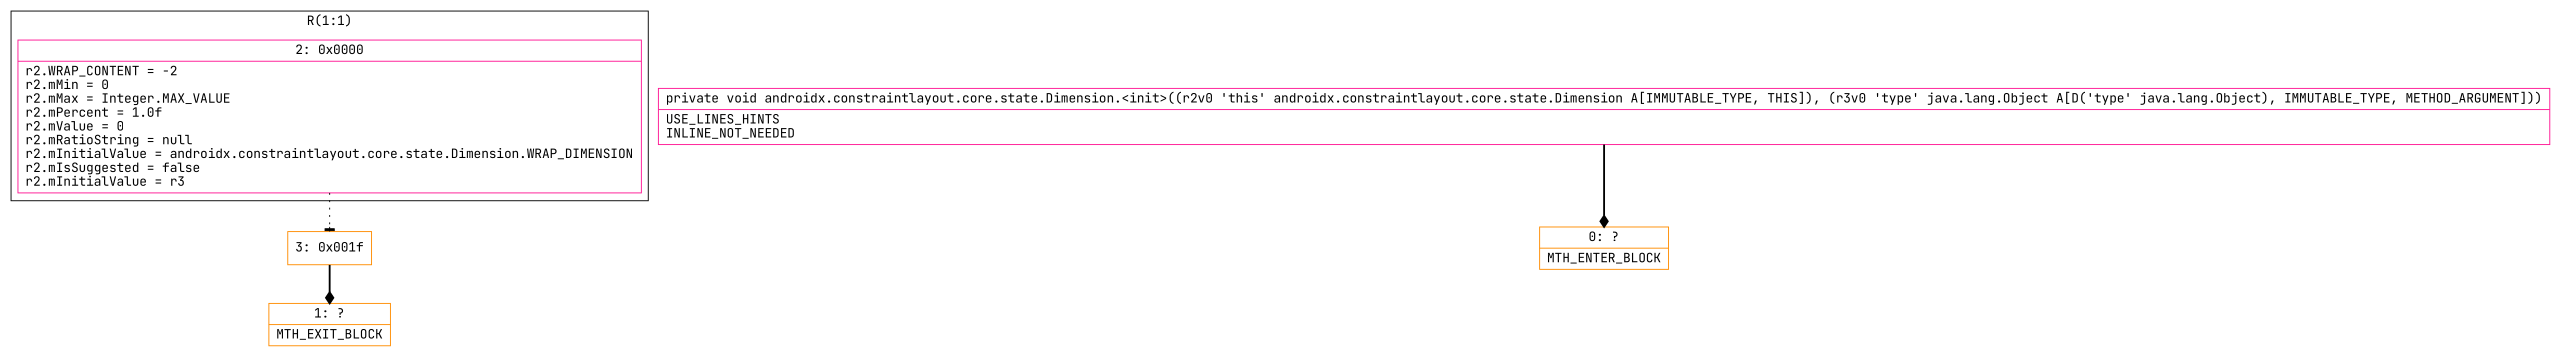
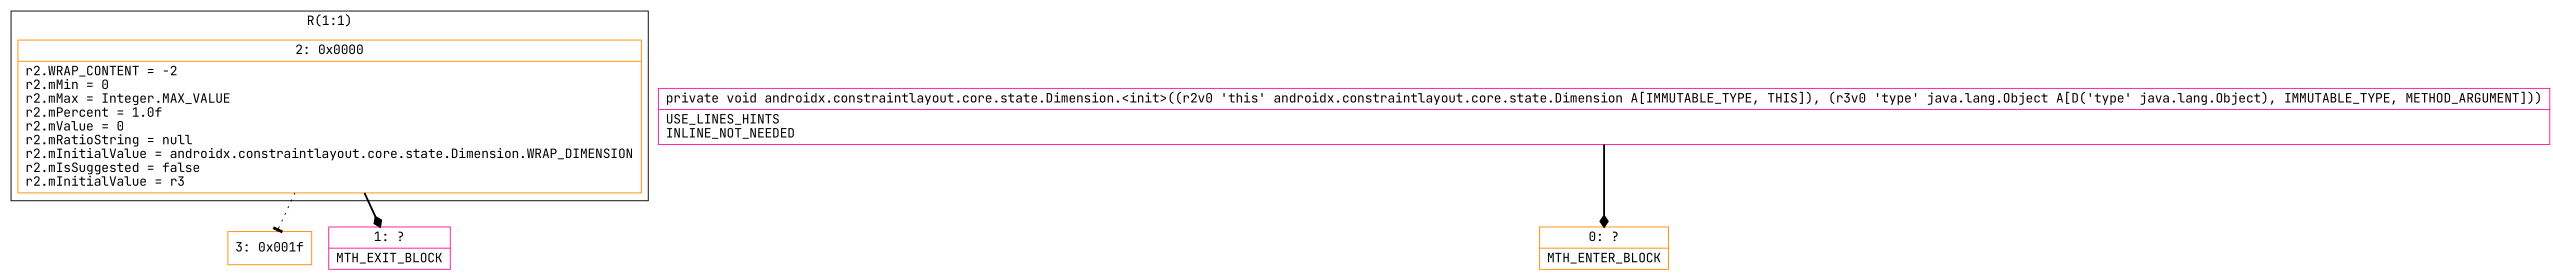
(330, 116) -> (330, 116)
(330, 279) -> (371, 207)
(330, 325) -> (390, 248)
